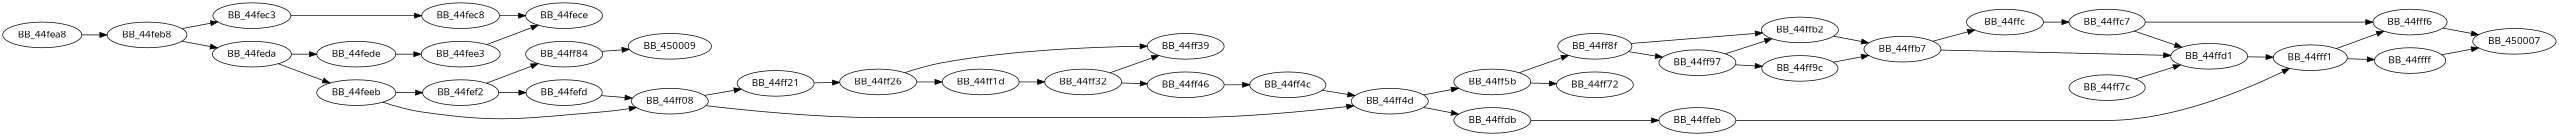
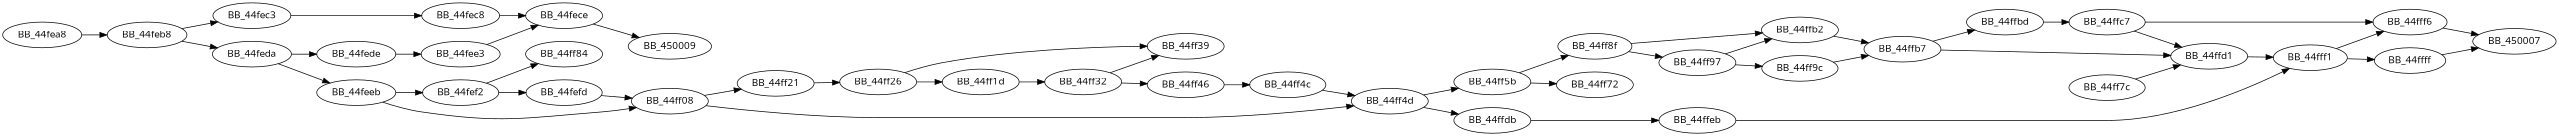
(2005, 22) -> (2005, 22)
(612, 51) -> (613, 30)
